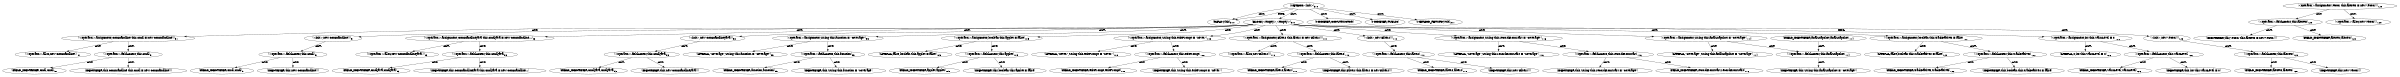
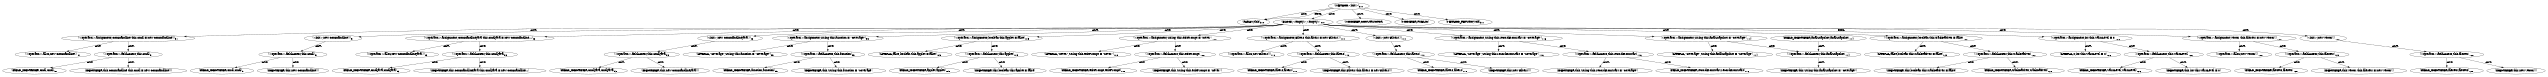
none -> (1907, 30)
